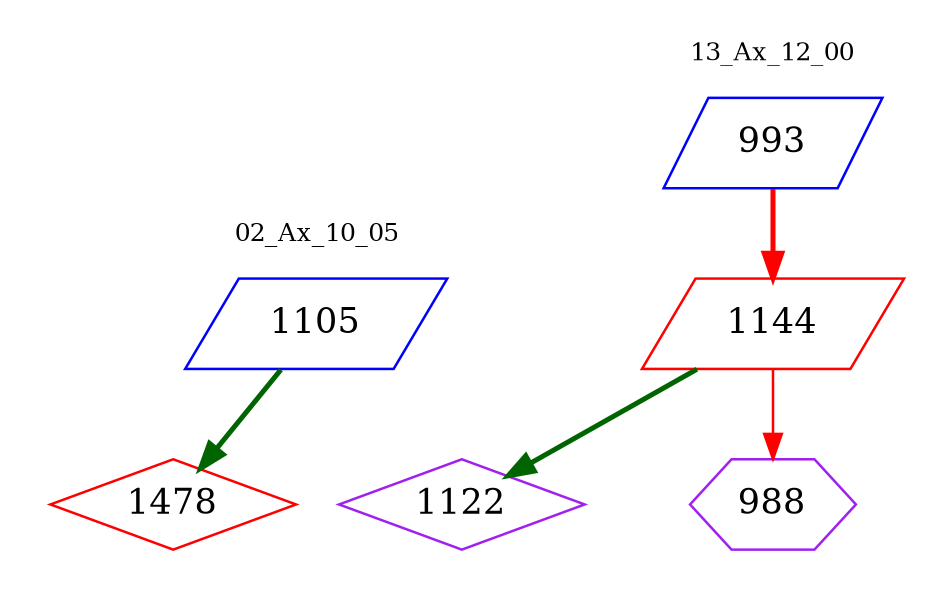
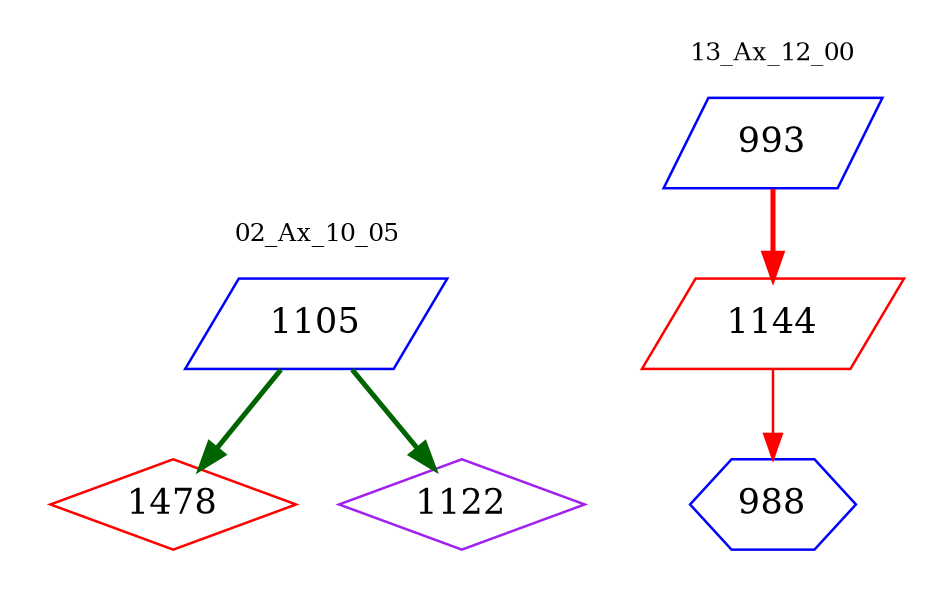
(589, 430) -> (385, 409)
(773, 504) -> (773, 504)
